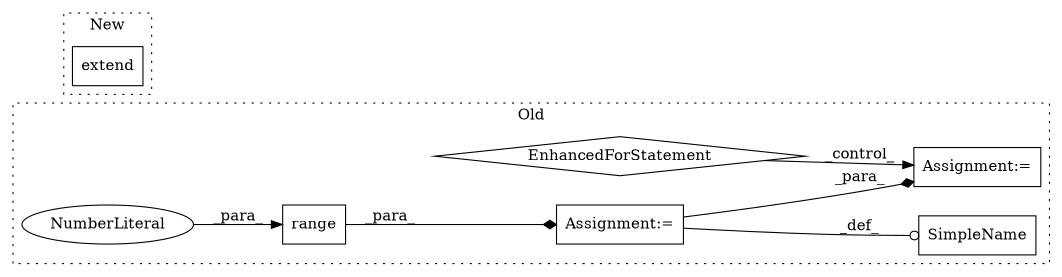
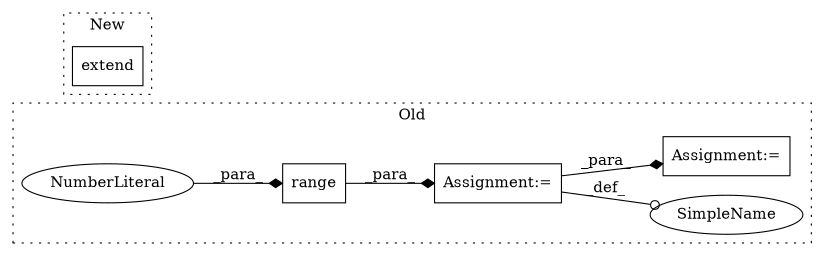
(620, 156) -> none
(233, 225) -> (231, 183)
(977, 235) -> (727, 215)
